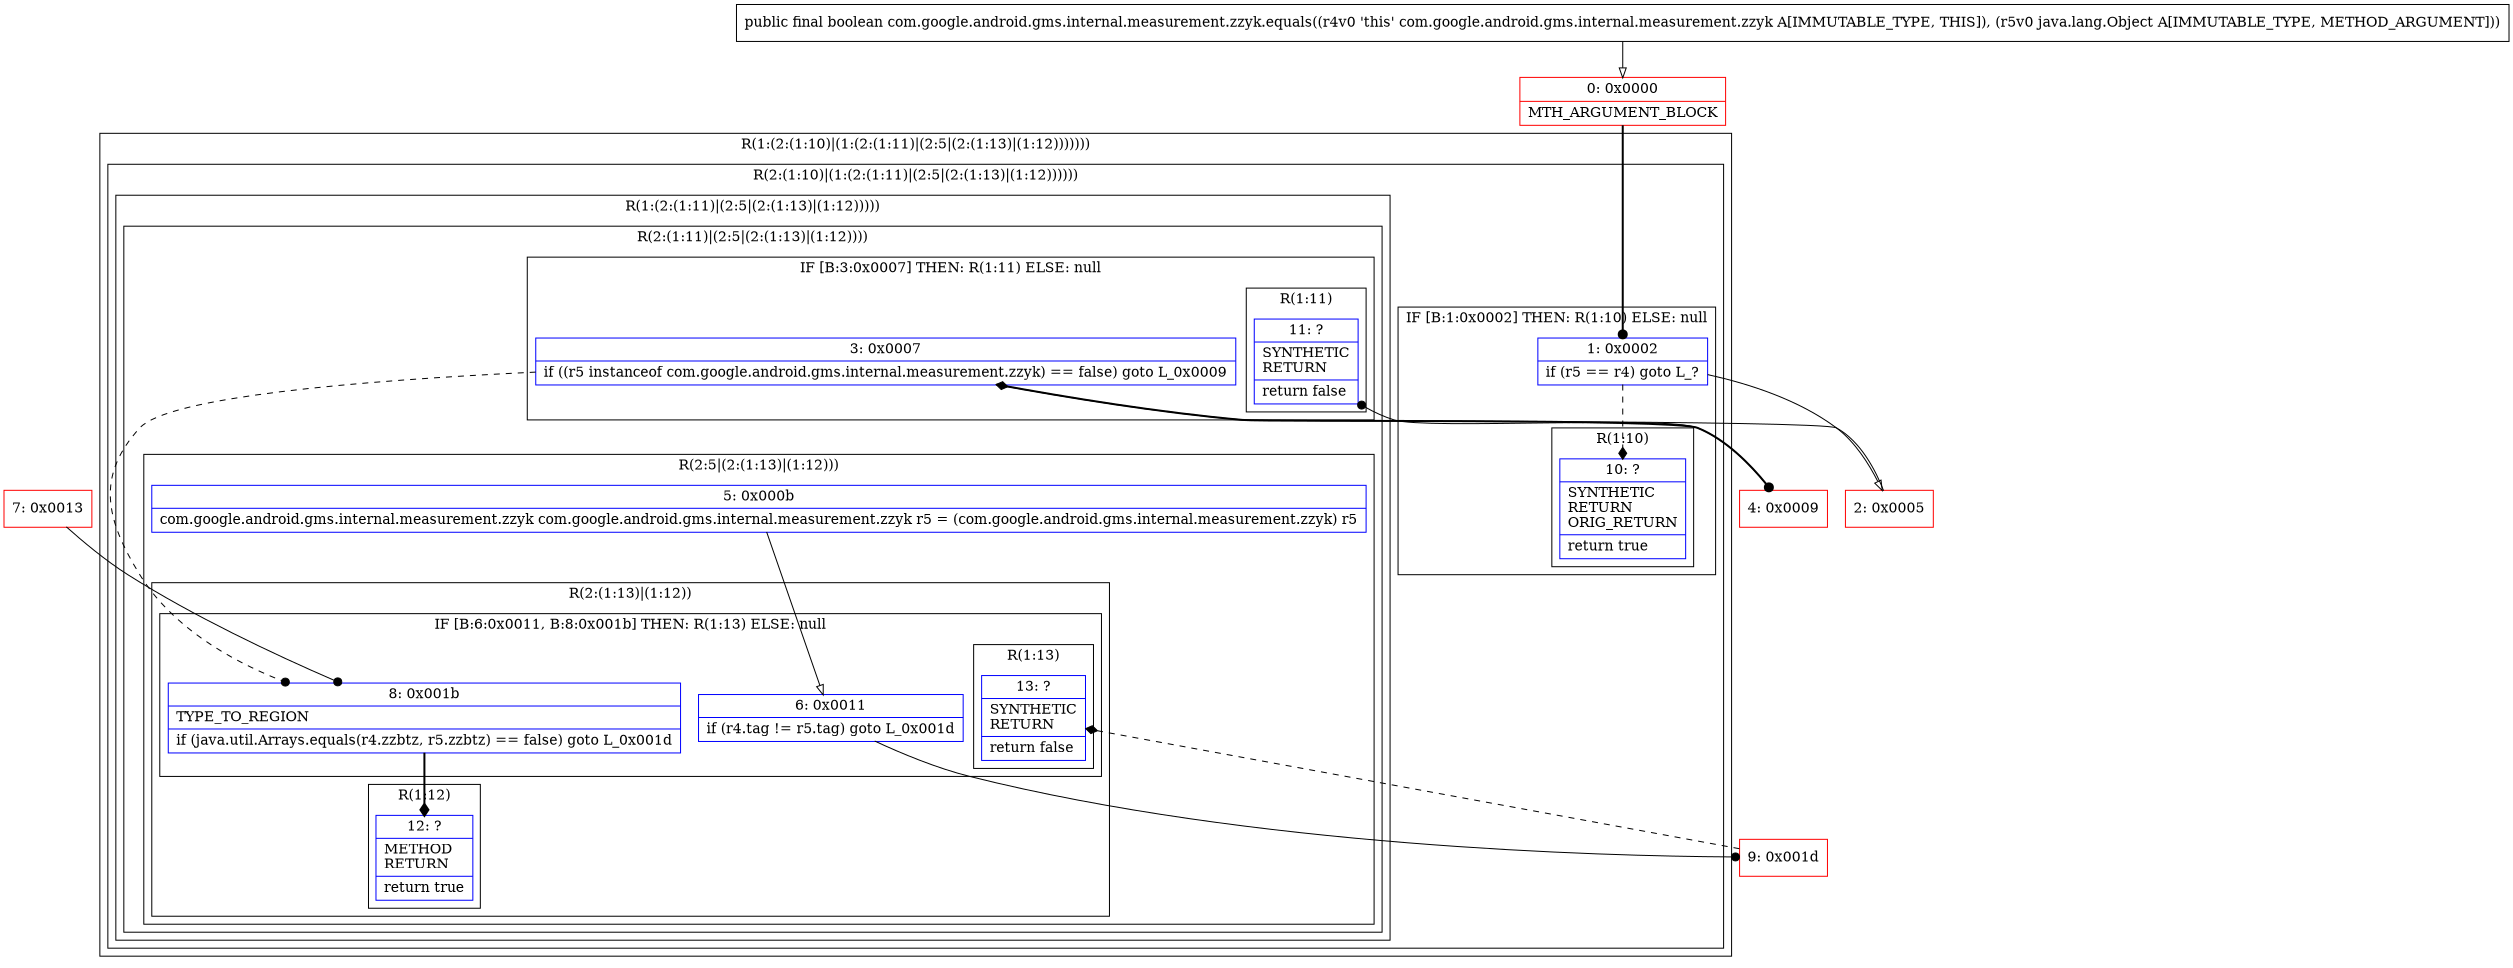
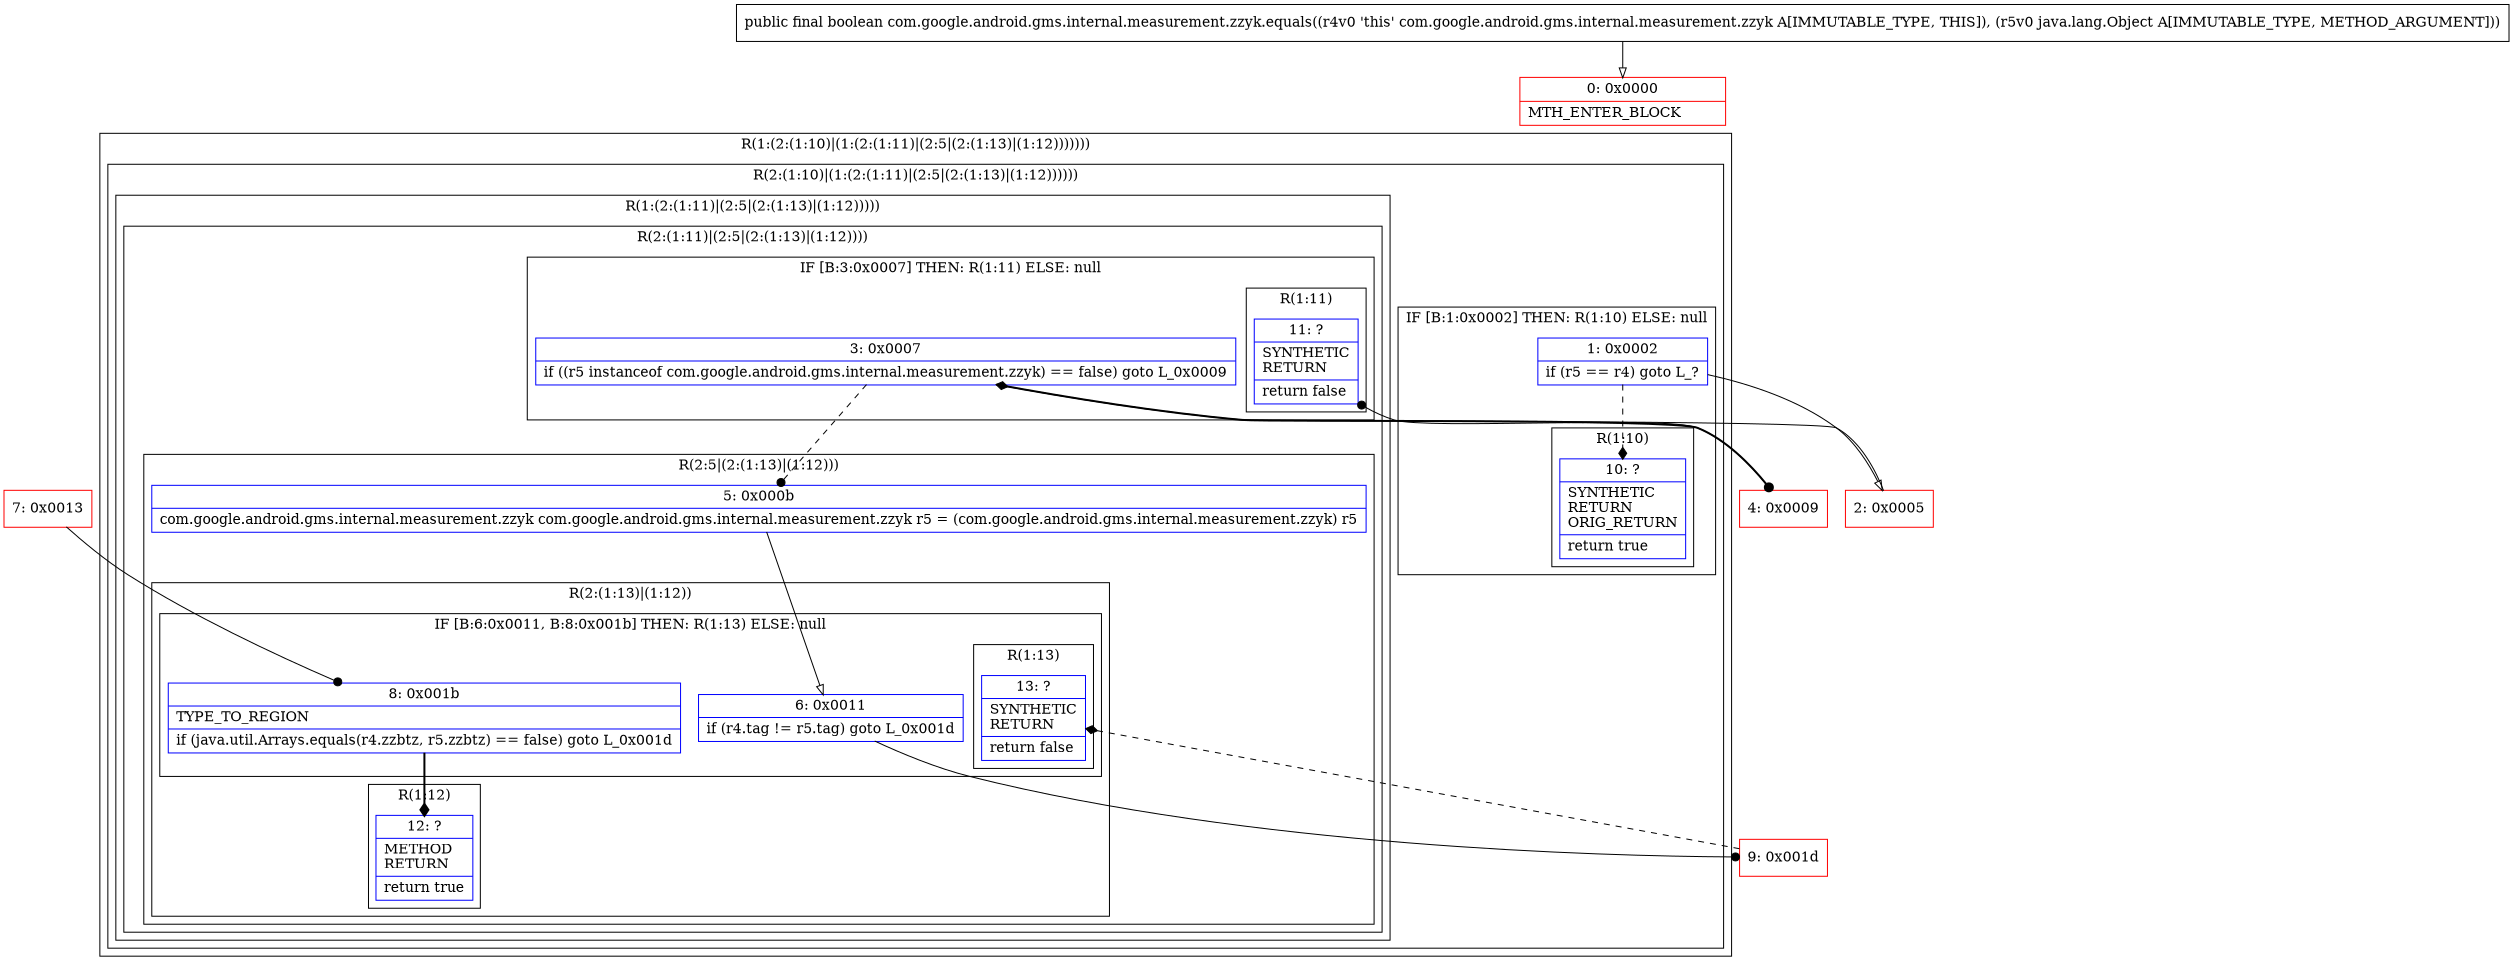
(1623, 113) -> (1605, 113)
(1623, 228) -> none
(167, 414) -> (825, 432)
